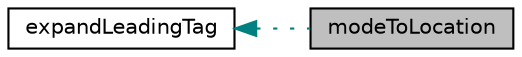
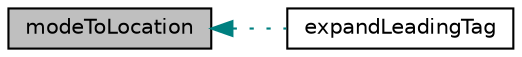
(283, 29) -> (259, 29)
